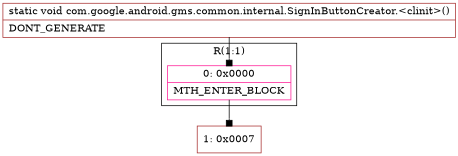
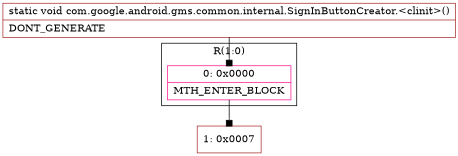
(229, 52) -> (229, 52)
